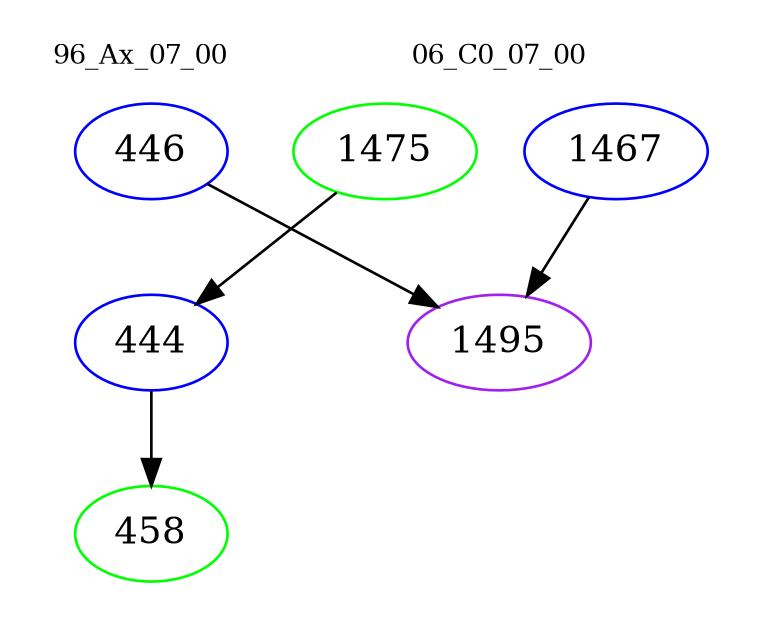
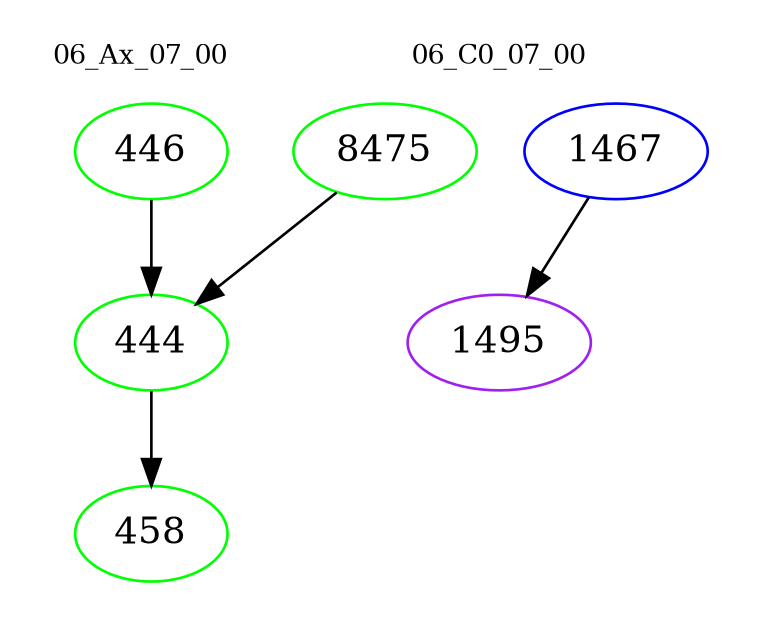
(141, 57) -> (141, 57)
(151, 151) -> (151, 151)
(385, 151) -> (385, 151)
(311, 239) -> (151, 234)
(151, 343) -> (151, 343)
